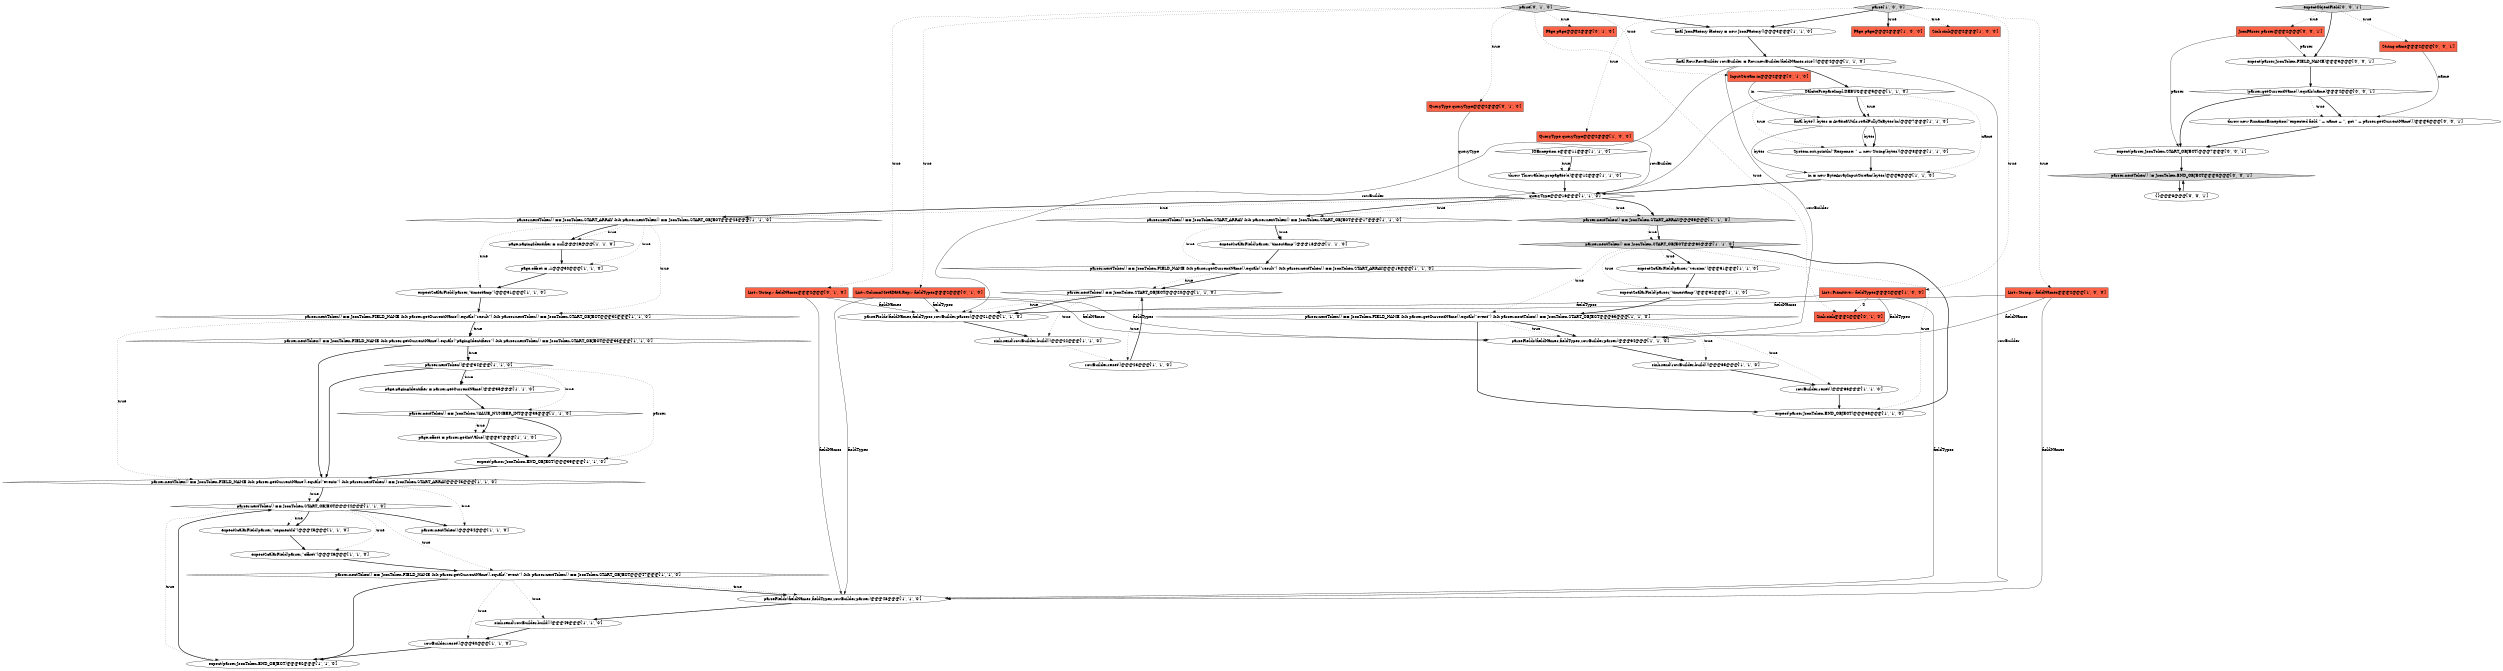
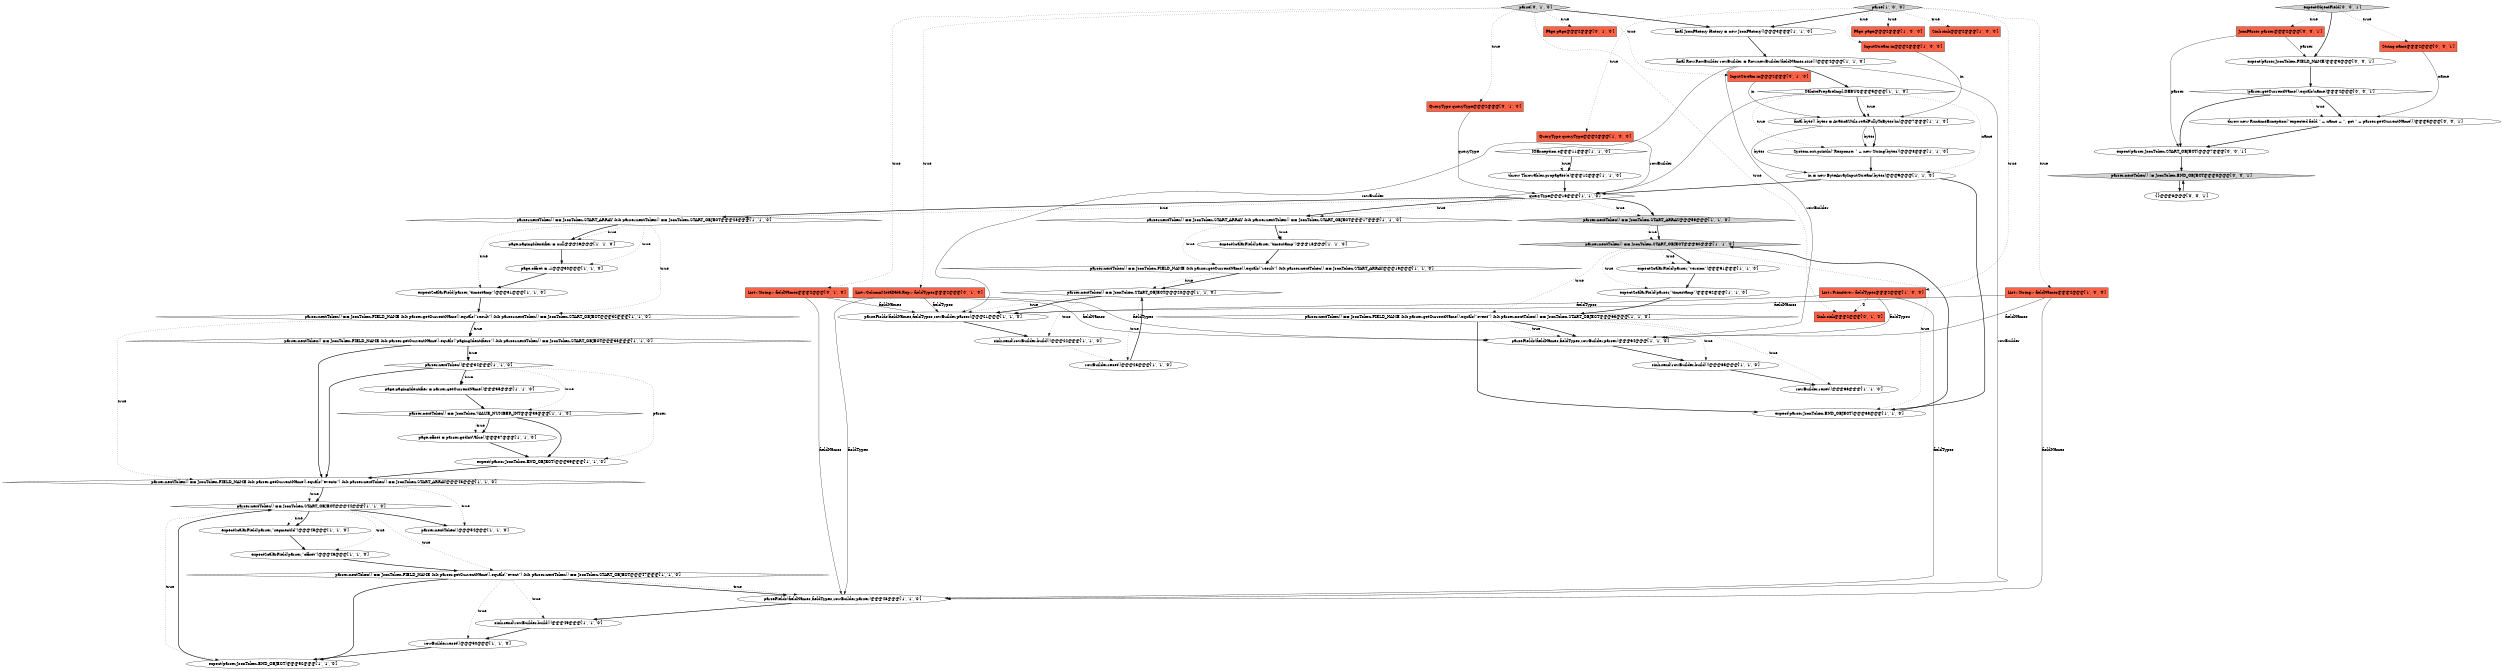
(1888, 18) -> (1888, 18)
none -> (1903, 47)
(1839, 400) -> (1983, 310)
